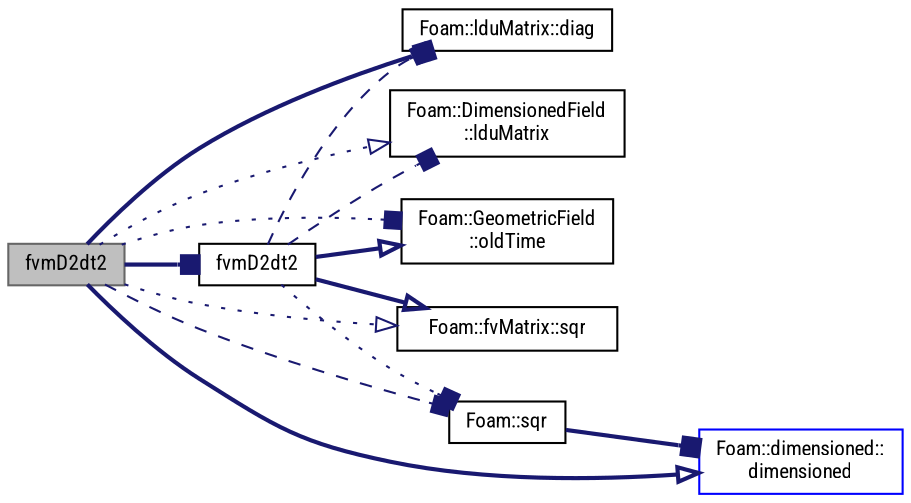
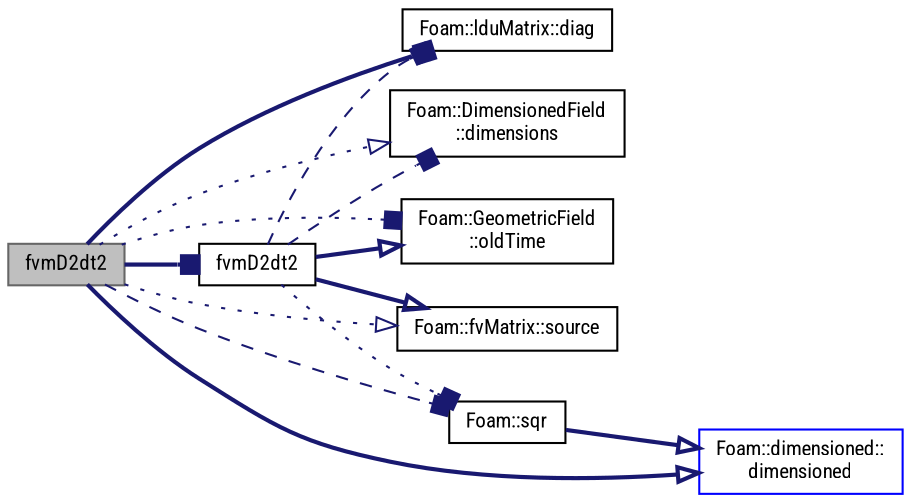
(507, 123) -> (507, 123)
(507, 329) -> (507, 329)
(622, 438) -> (622, 438)
